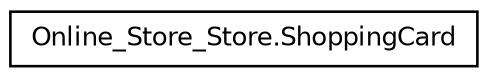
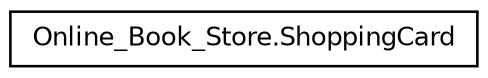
(244, 39) -> (244, 39)
